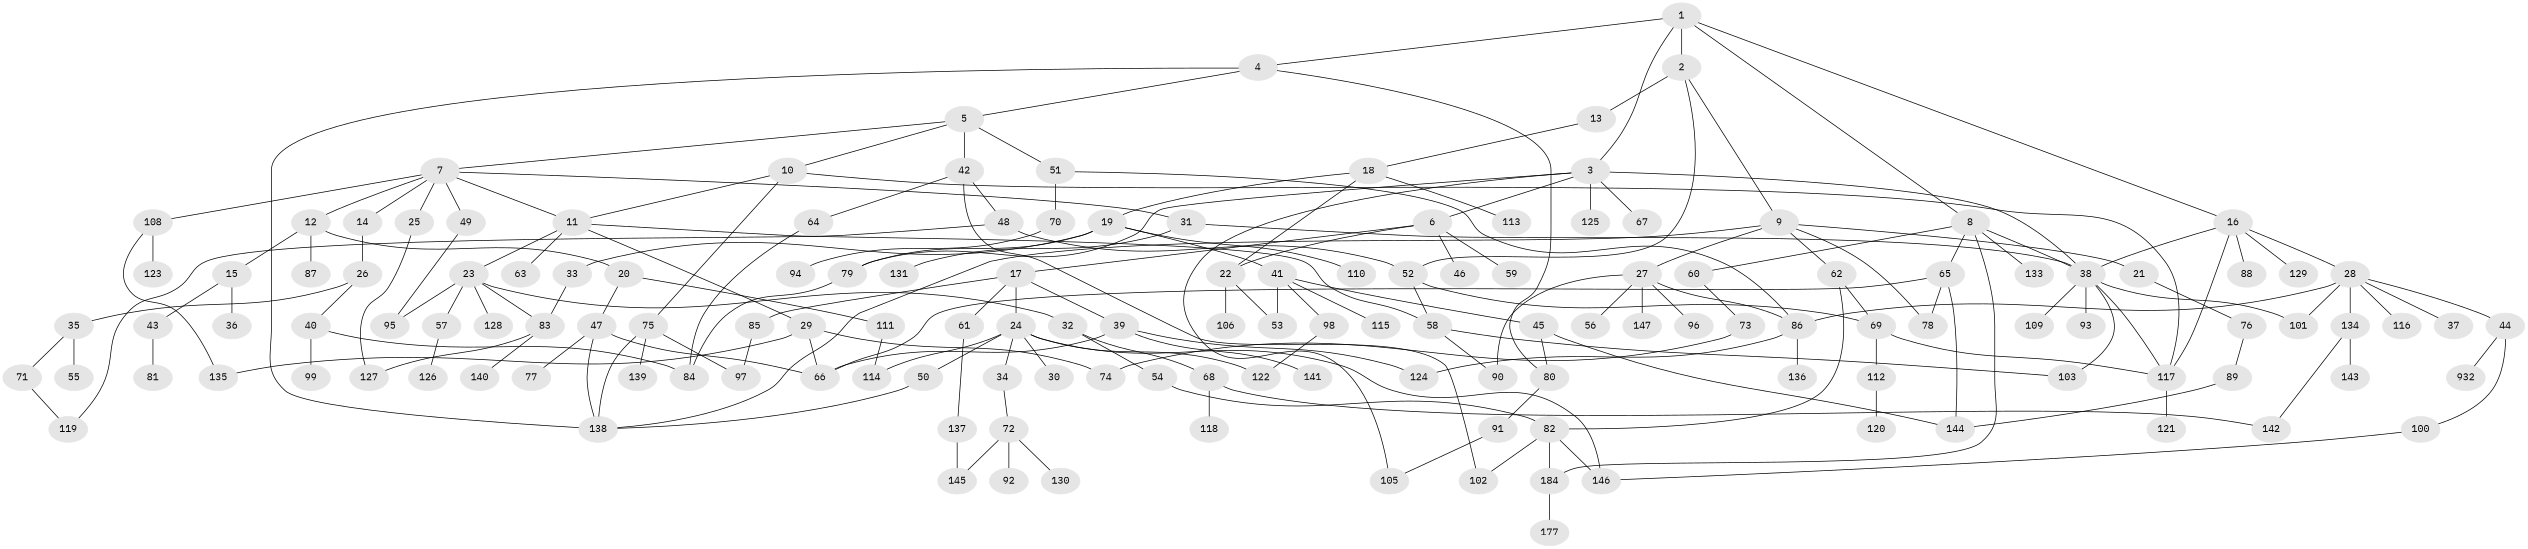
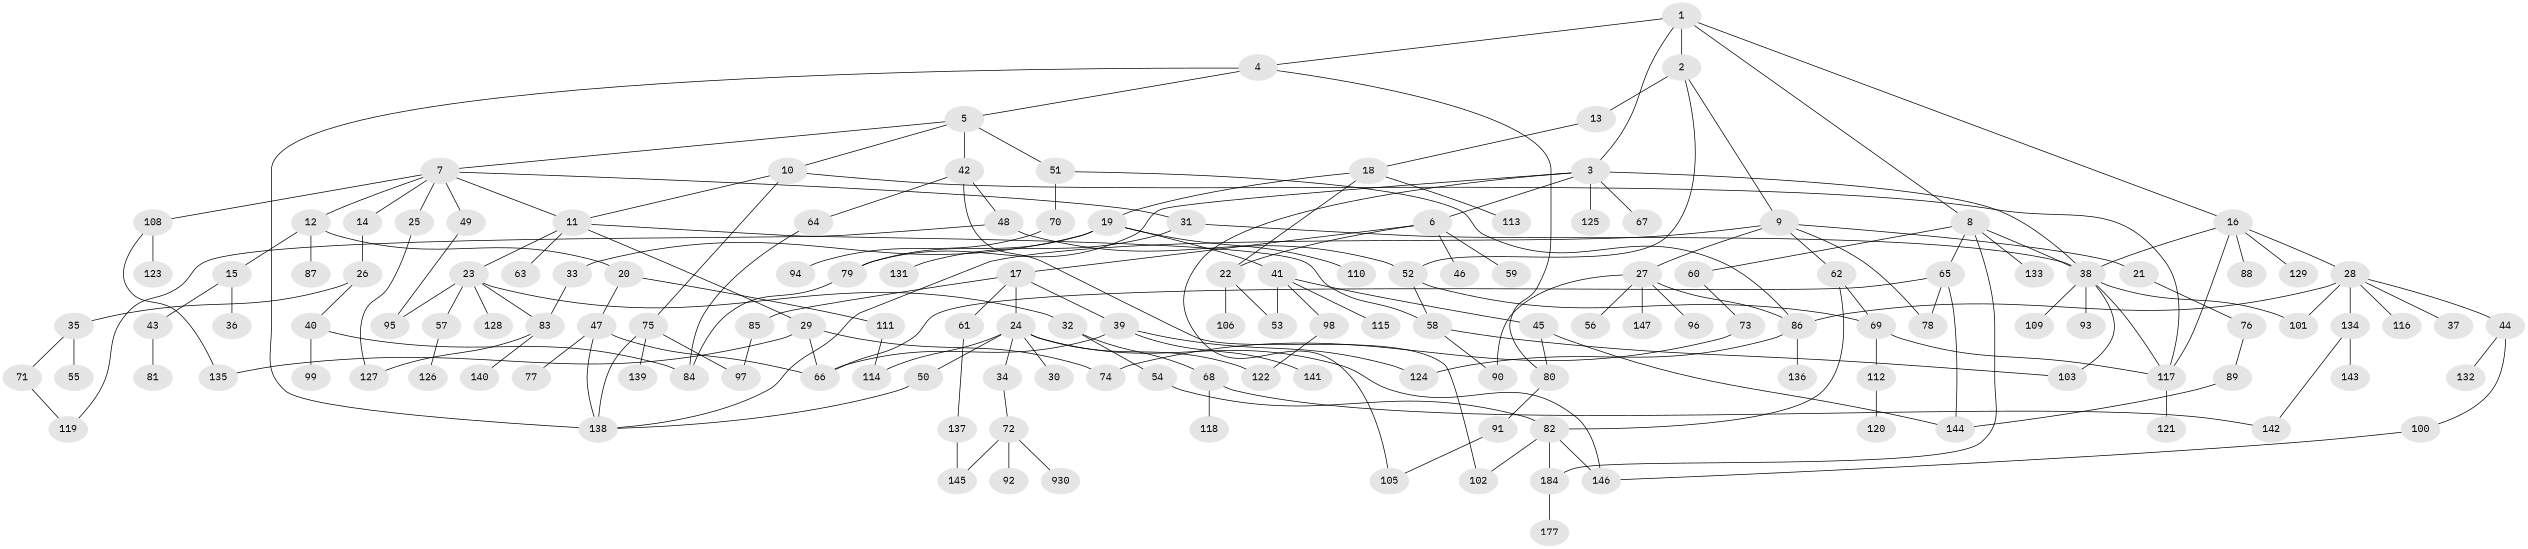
(2466, 378) -> (2466, 378)
(1061, 481) -> (1061, 481)
